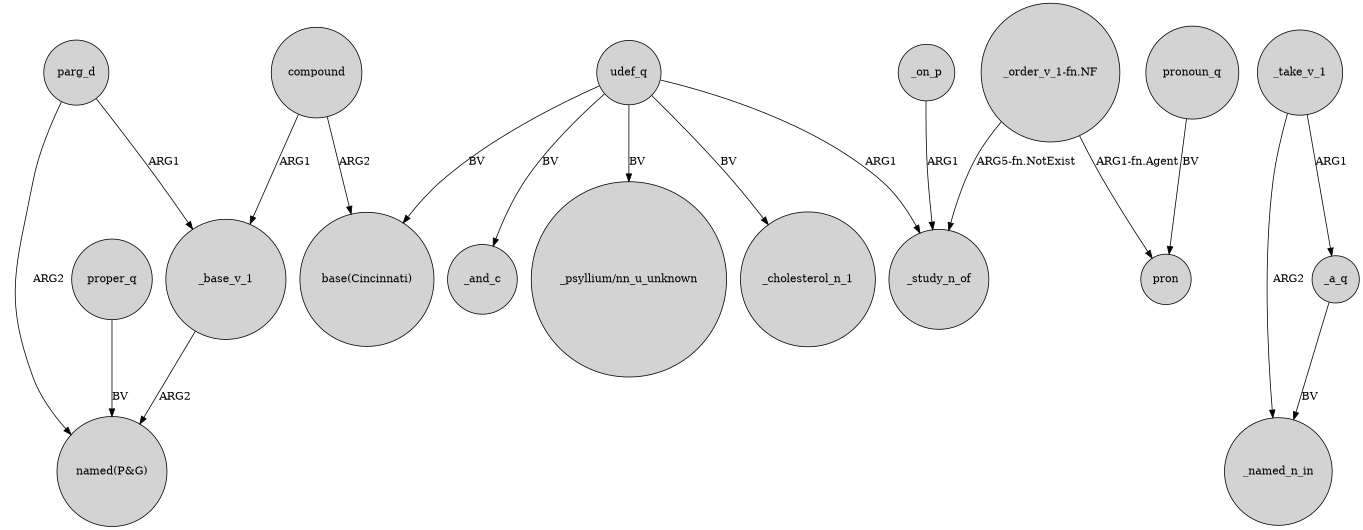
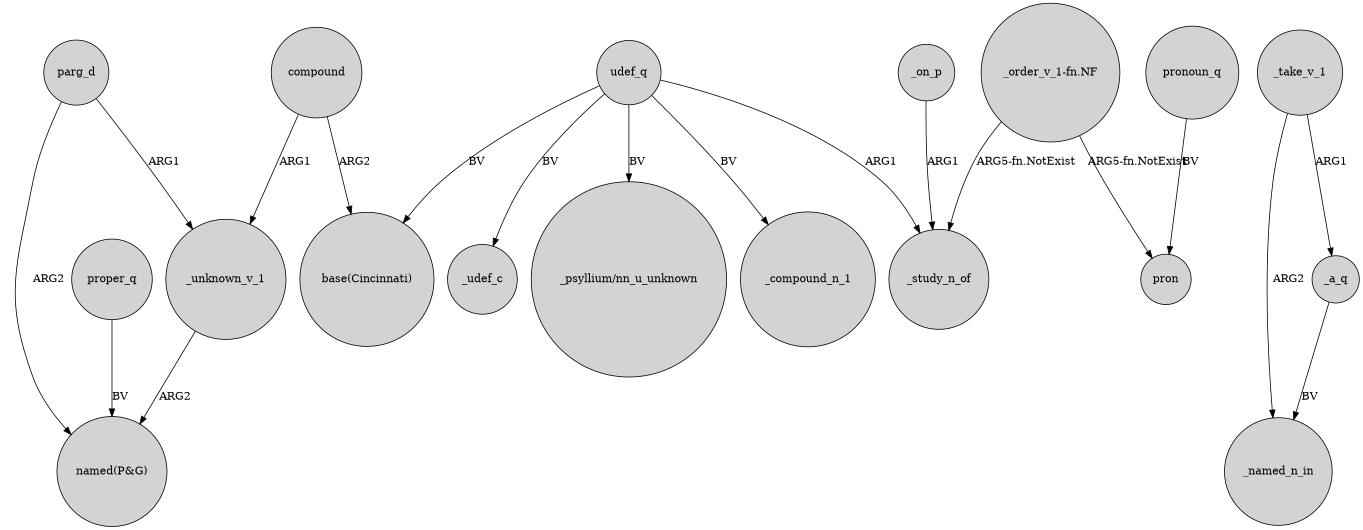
(1137, 162) -> (1137, 162)
(226, 279) -> (226, 279)
(482, 279) -> (482, 279)
(808, 279) -> (808, 279)
